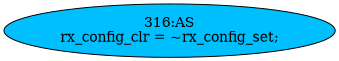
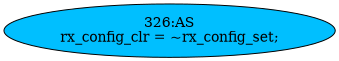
(170, 31) -> (170, 31)
